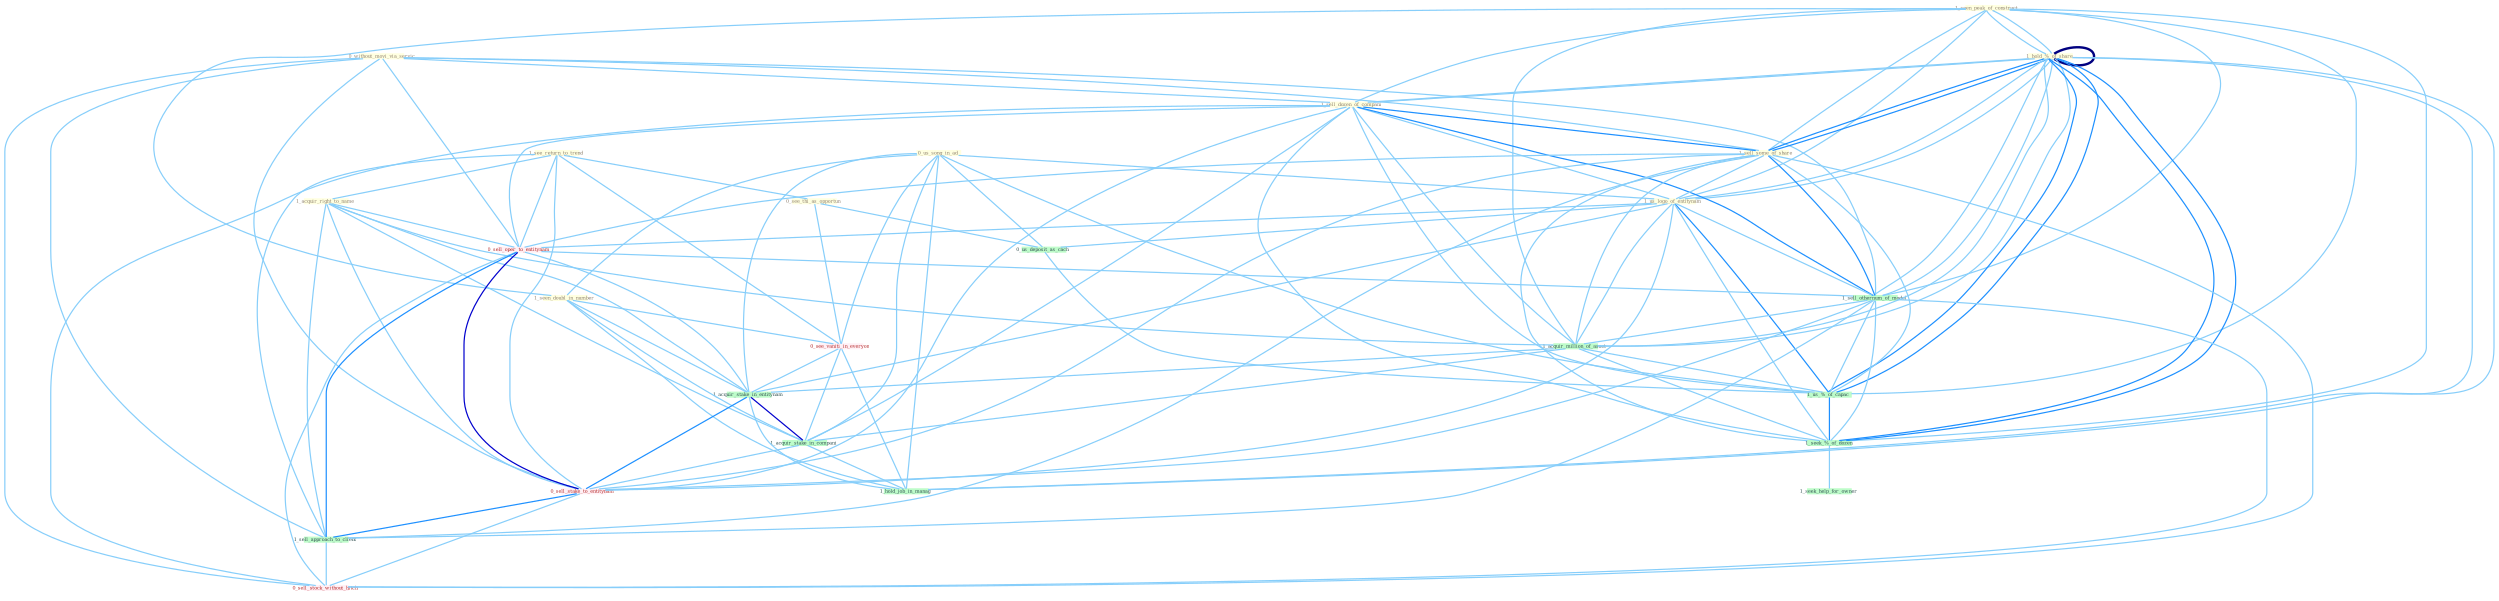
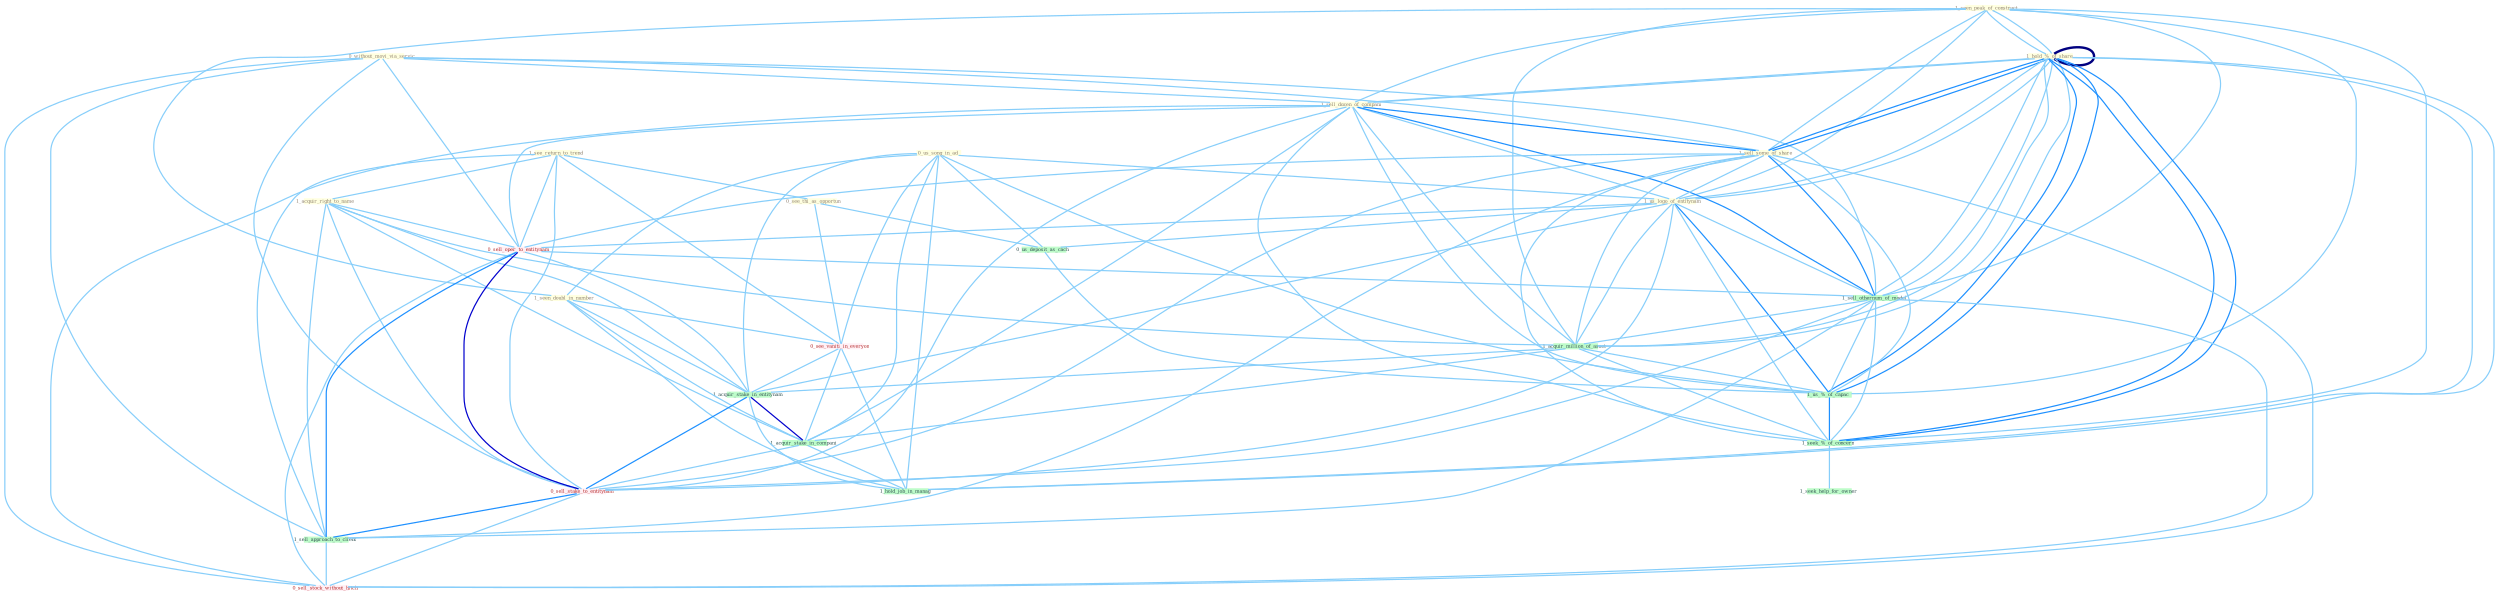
(1829, 443) -> (1829, 443)
